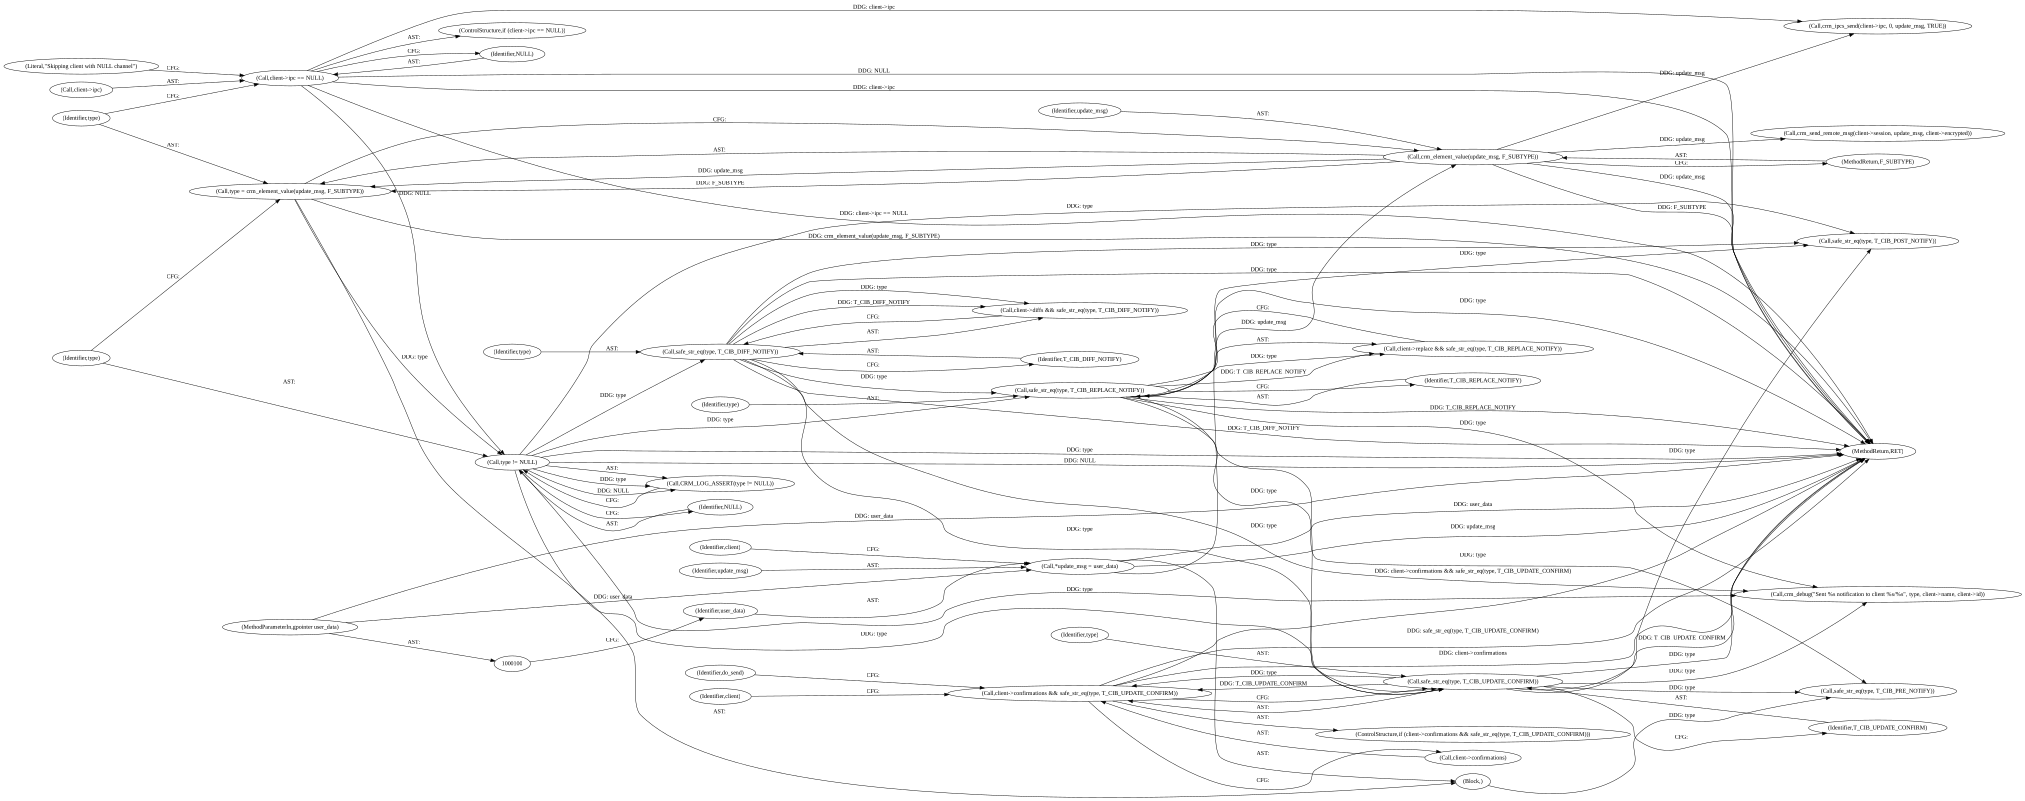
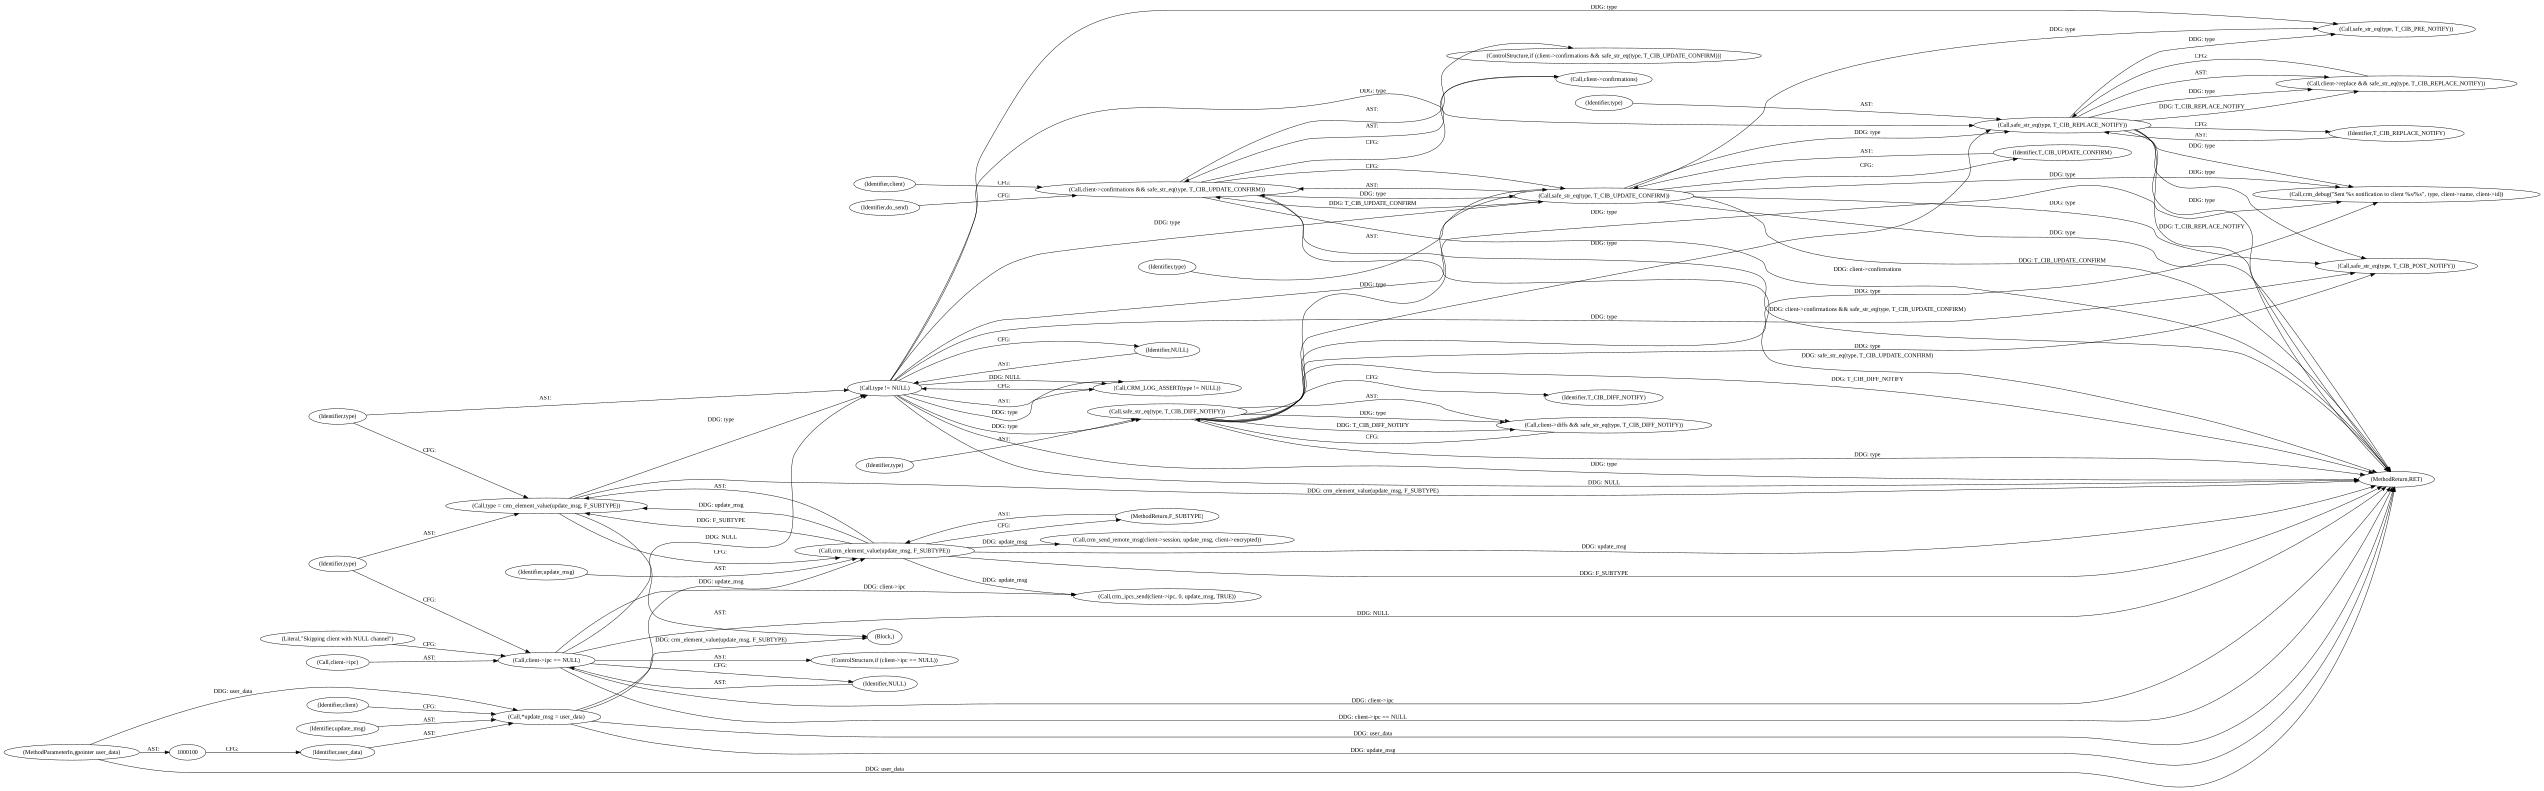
(912, 356) -> none
(1303, 509) -> (1811, 140)
(1641, 732) -> (1501, 10)
(1264, 753) -> (721, 640)
